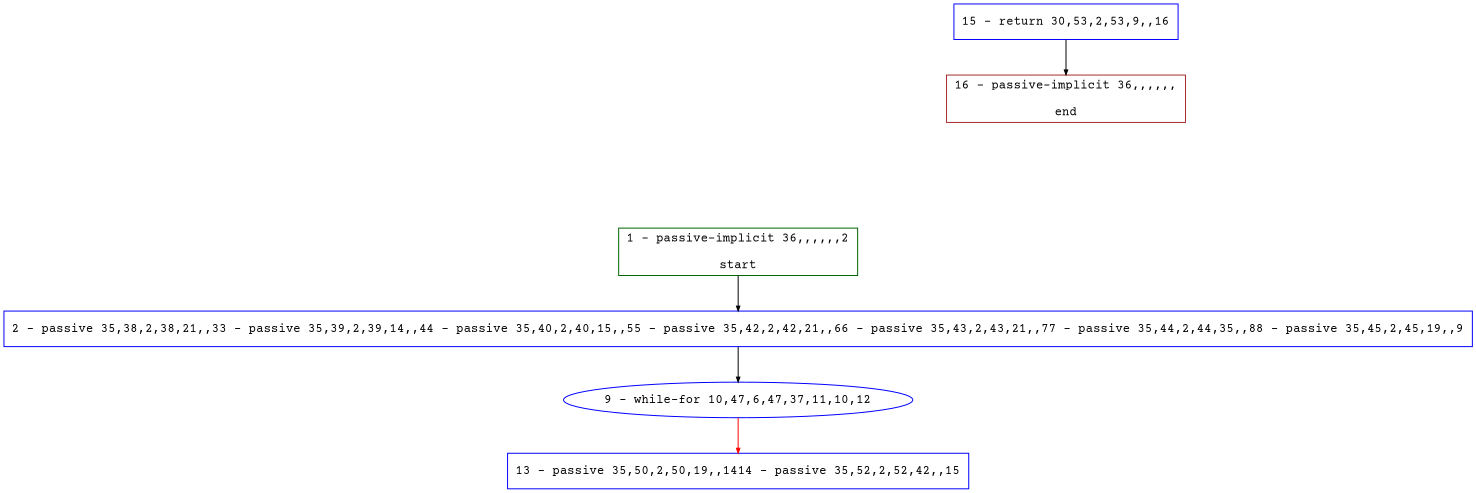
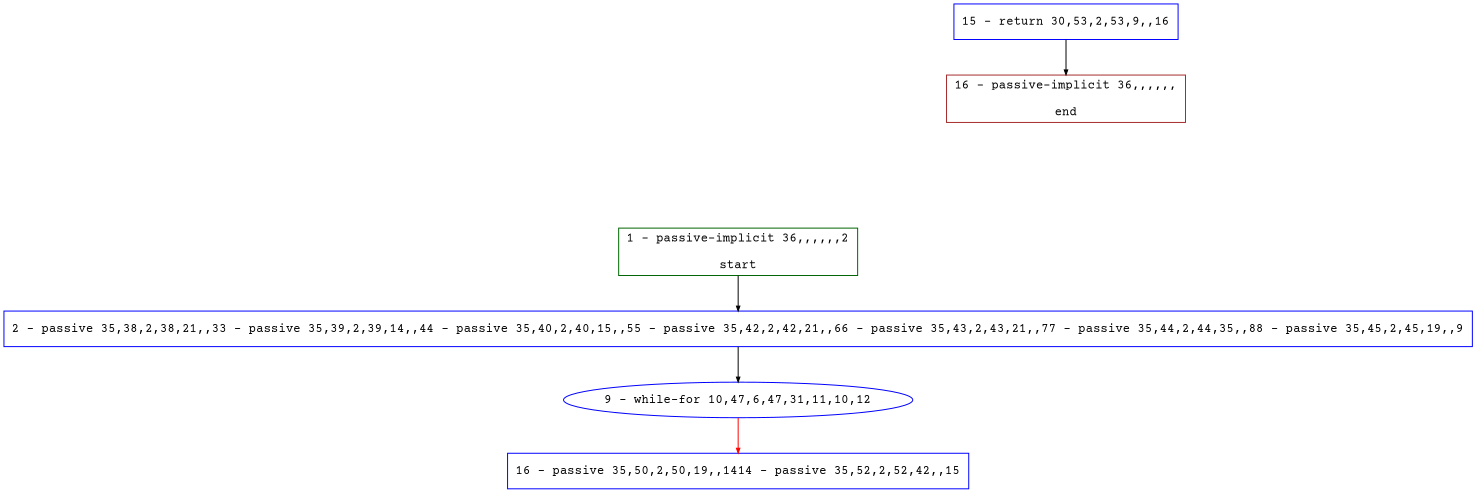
(738, 400) -> (738, 400)
(738, 471) -> (738, 471)
